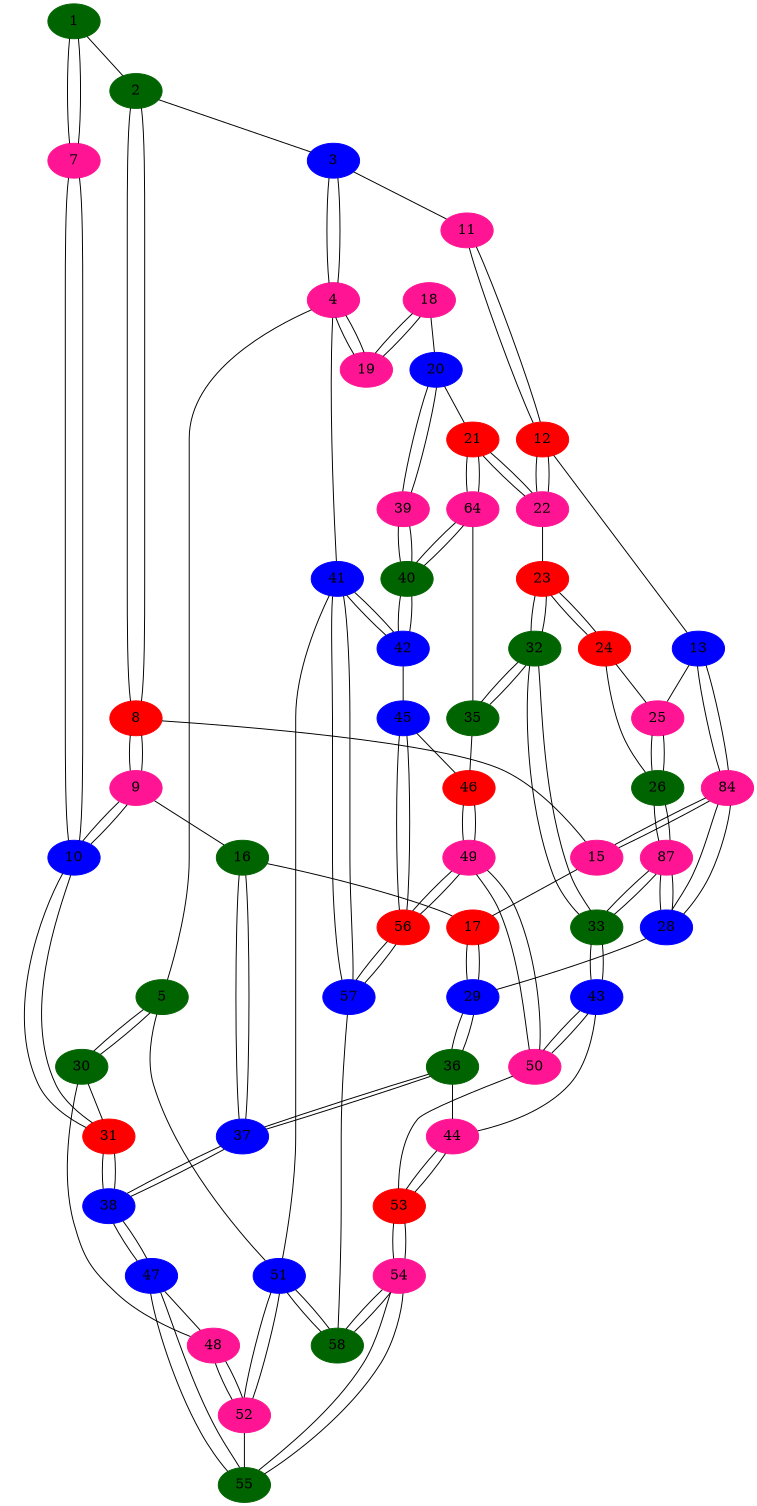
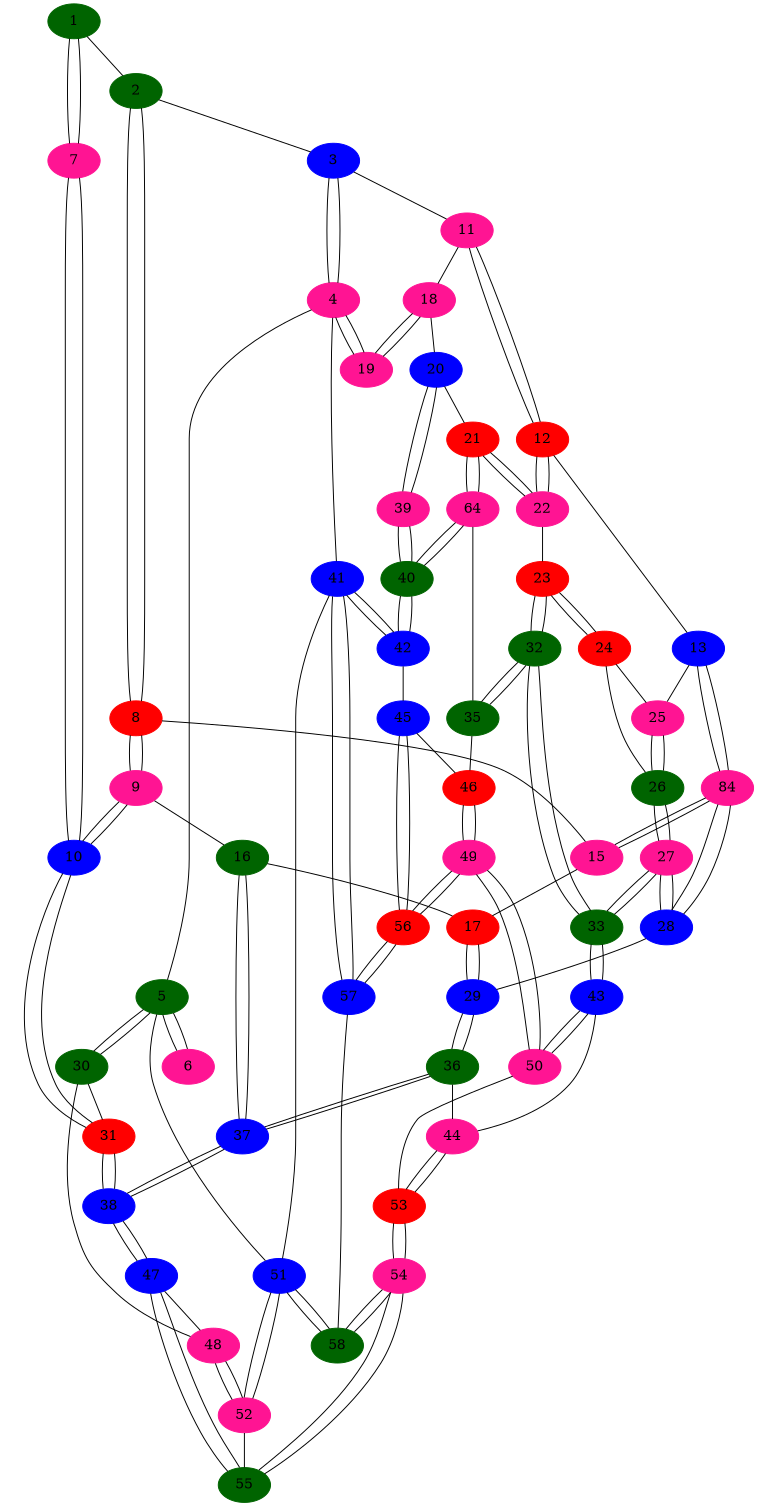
none -> (448, 265)
(666, 858) -> (666, 858)
none -> (188, 1067)
